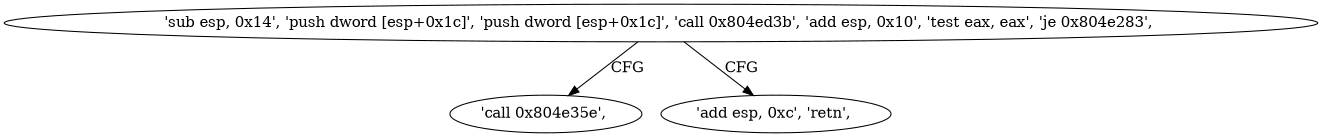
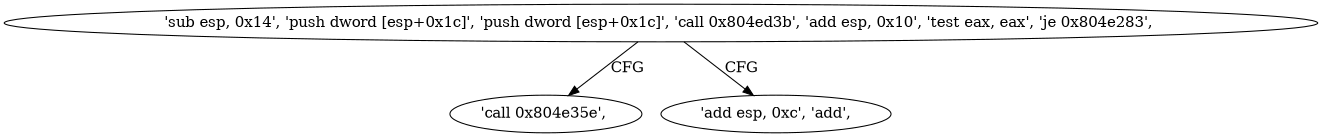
(776, 114) -> (776, 114)
